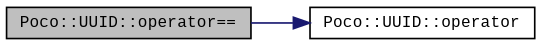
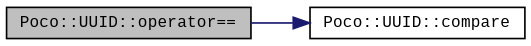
(422, 23) -> (417, 23)
